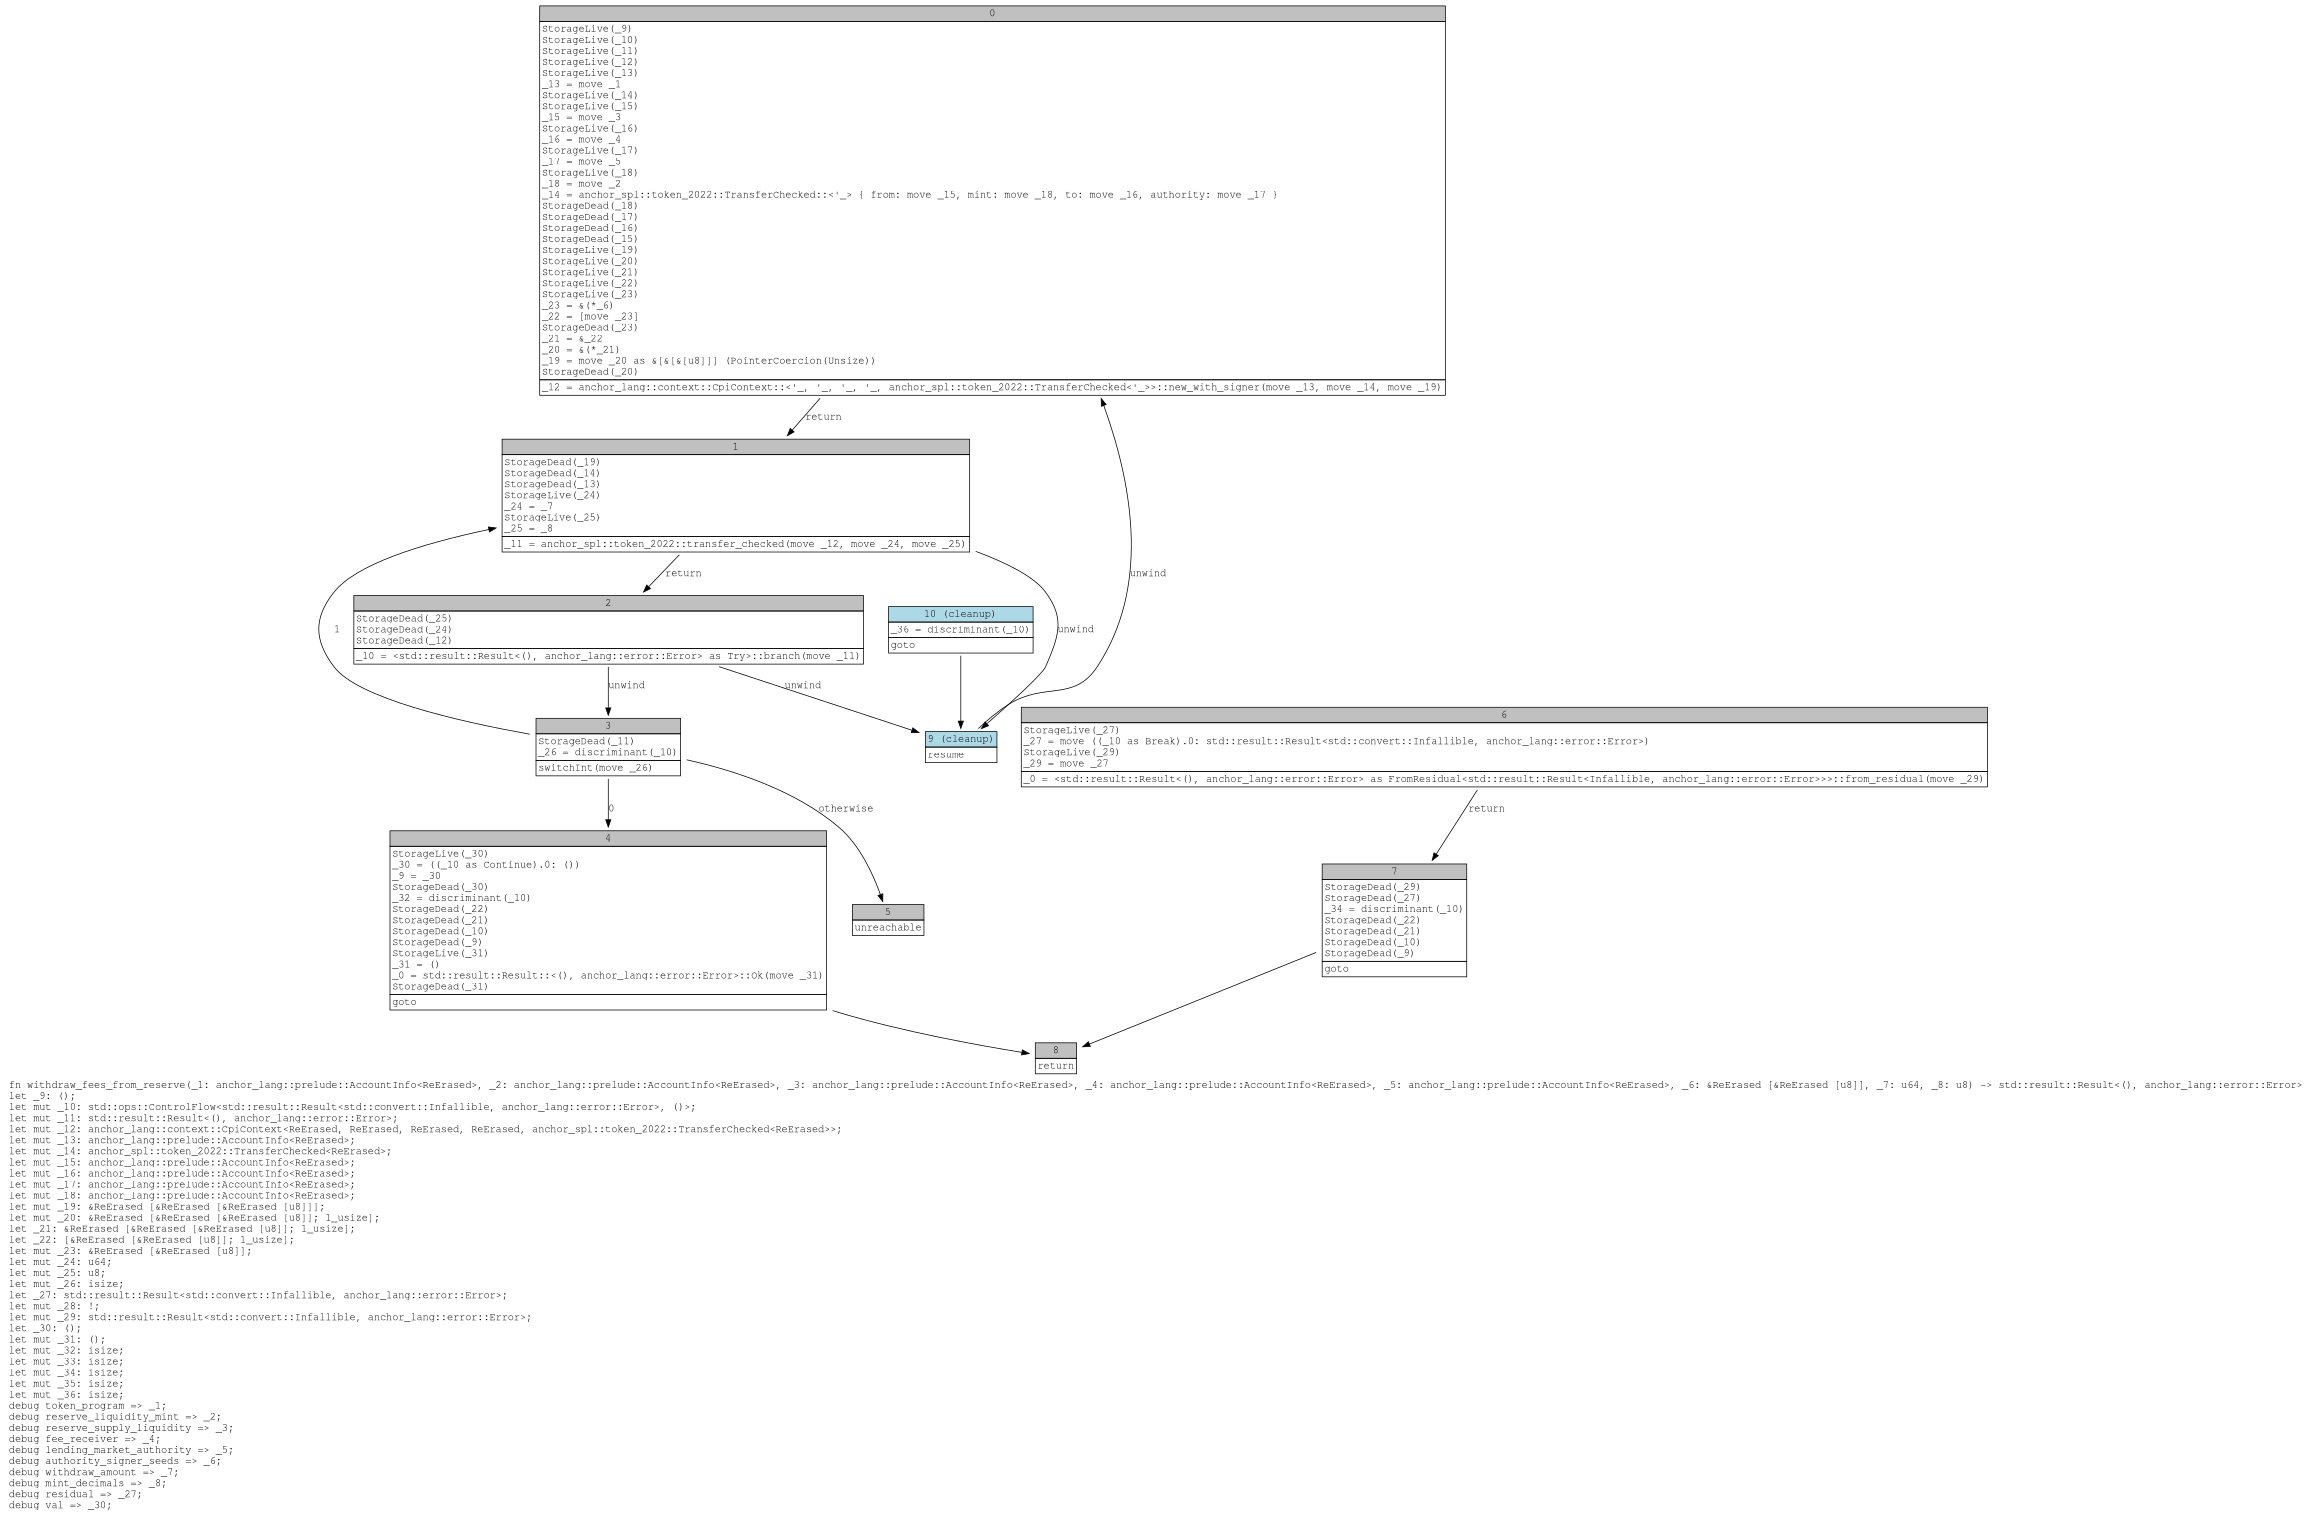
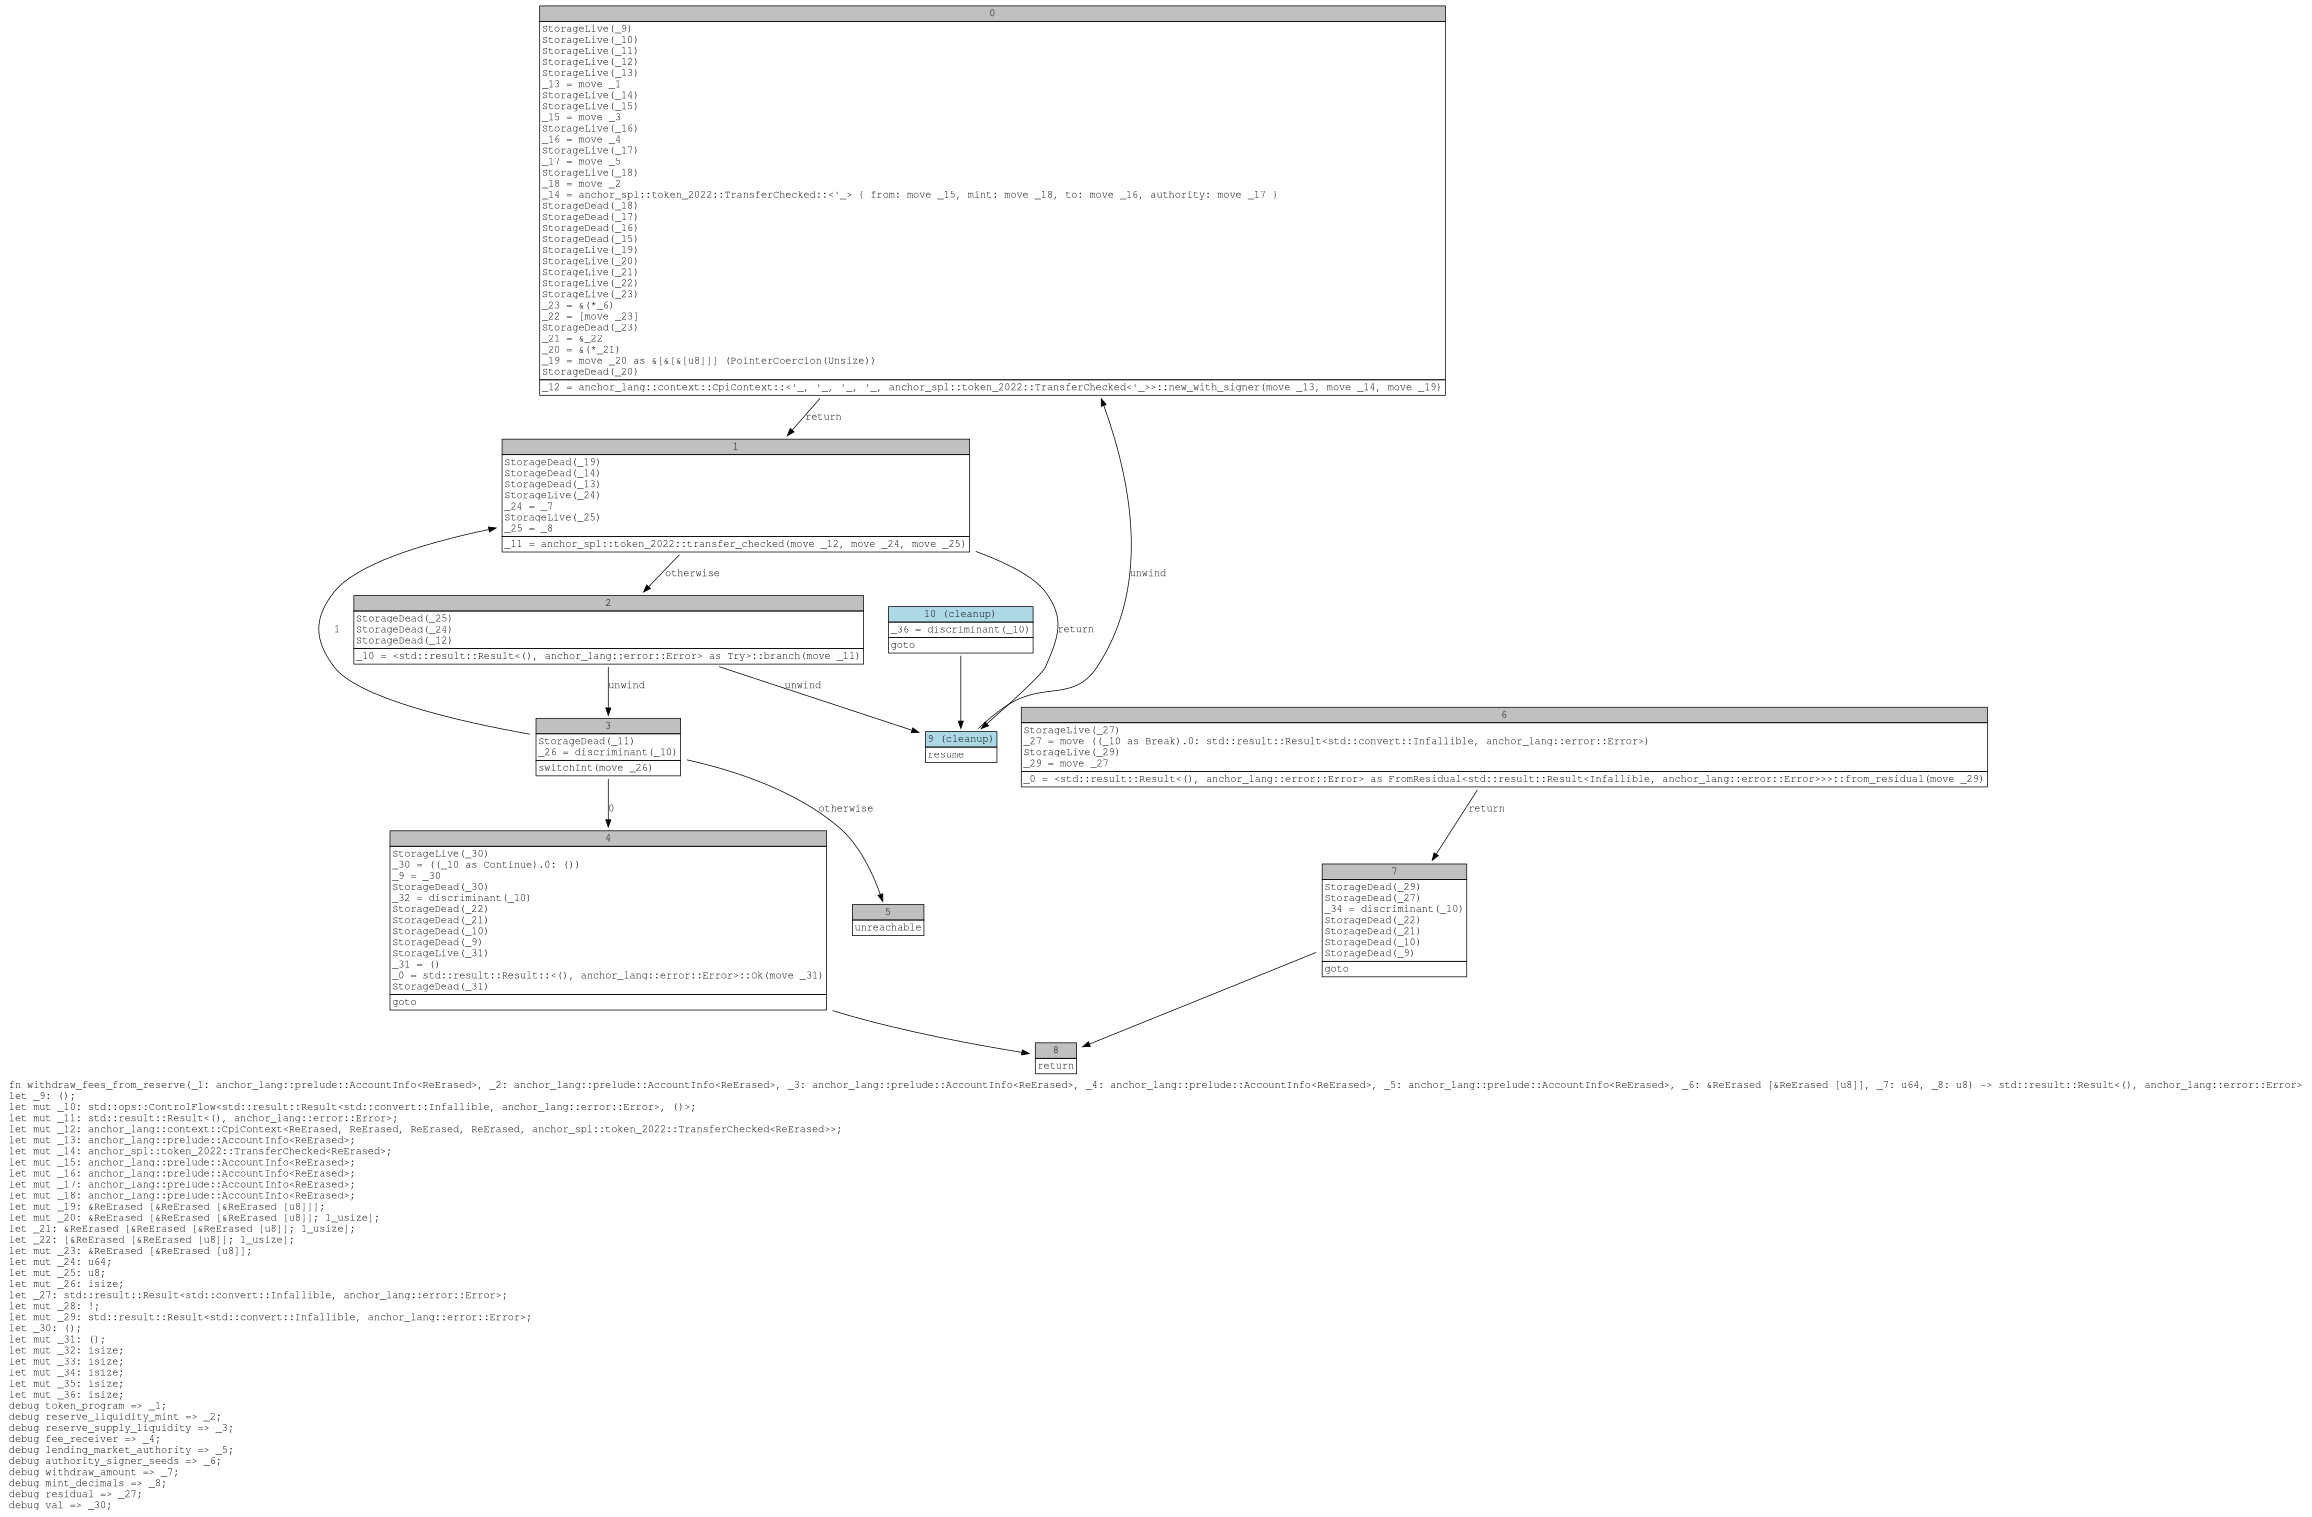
(684, 573) -> (693, 573)
(1076, 629) -> (1076, 629)
